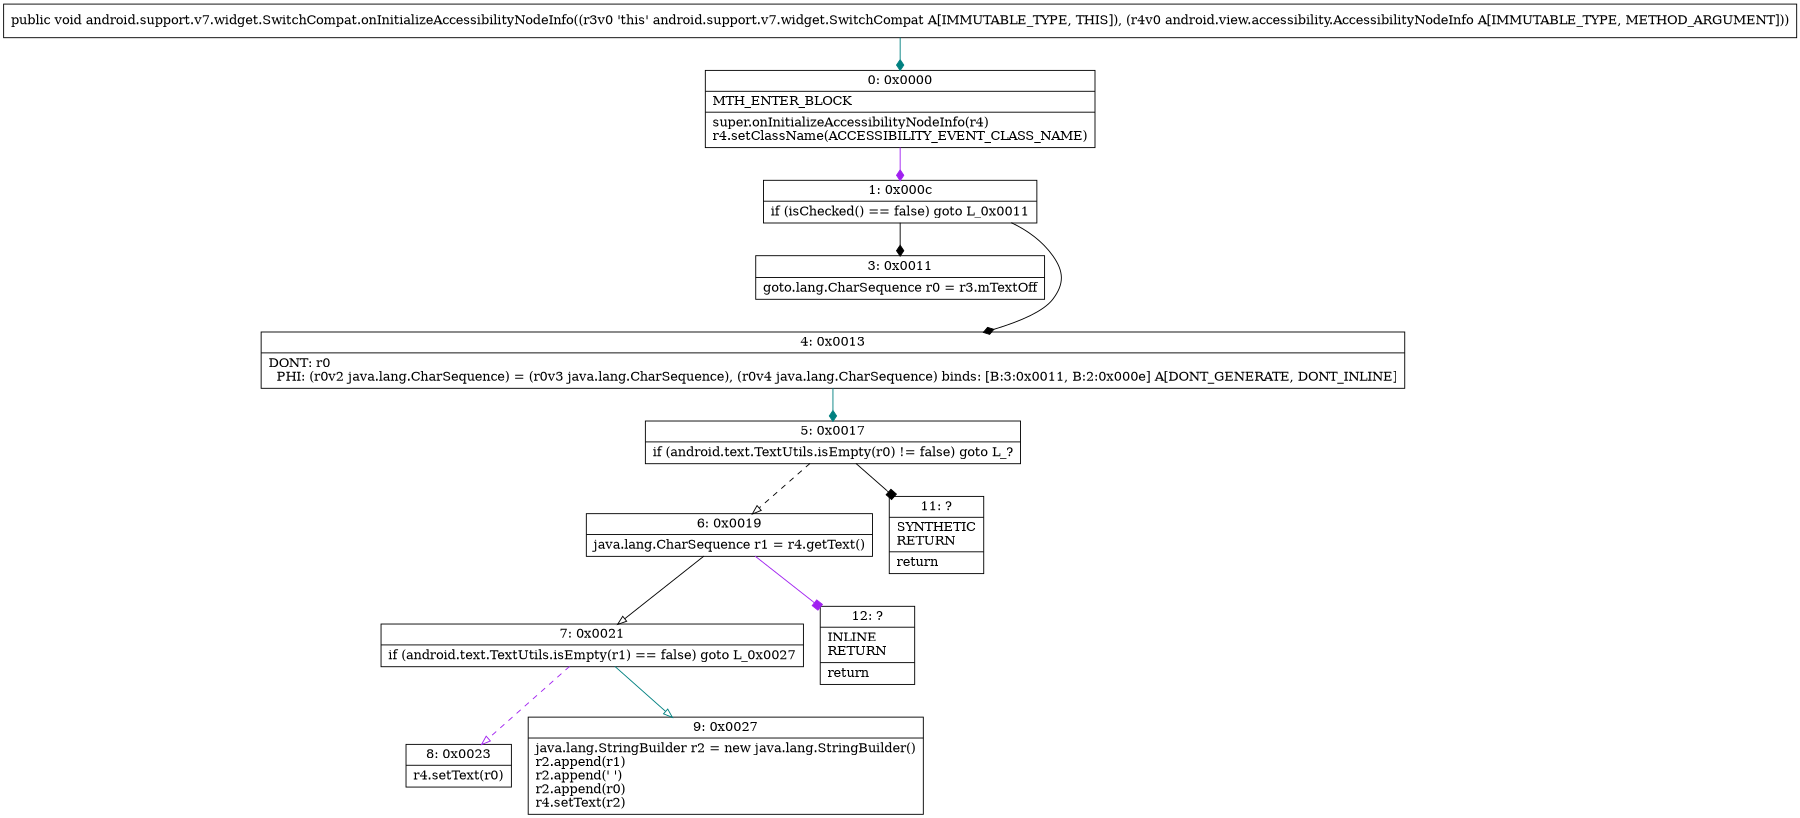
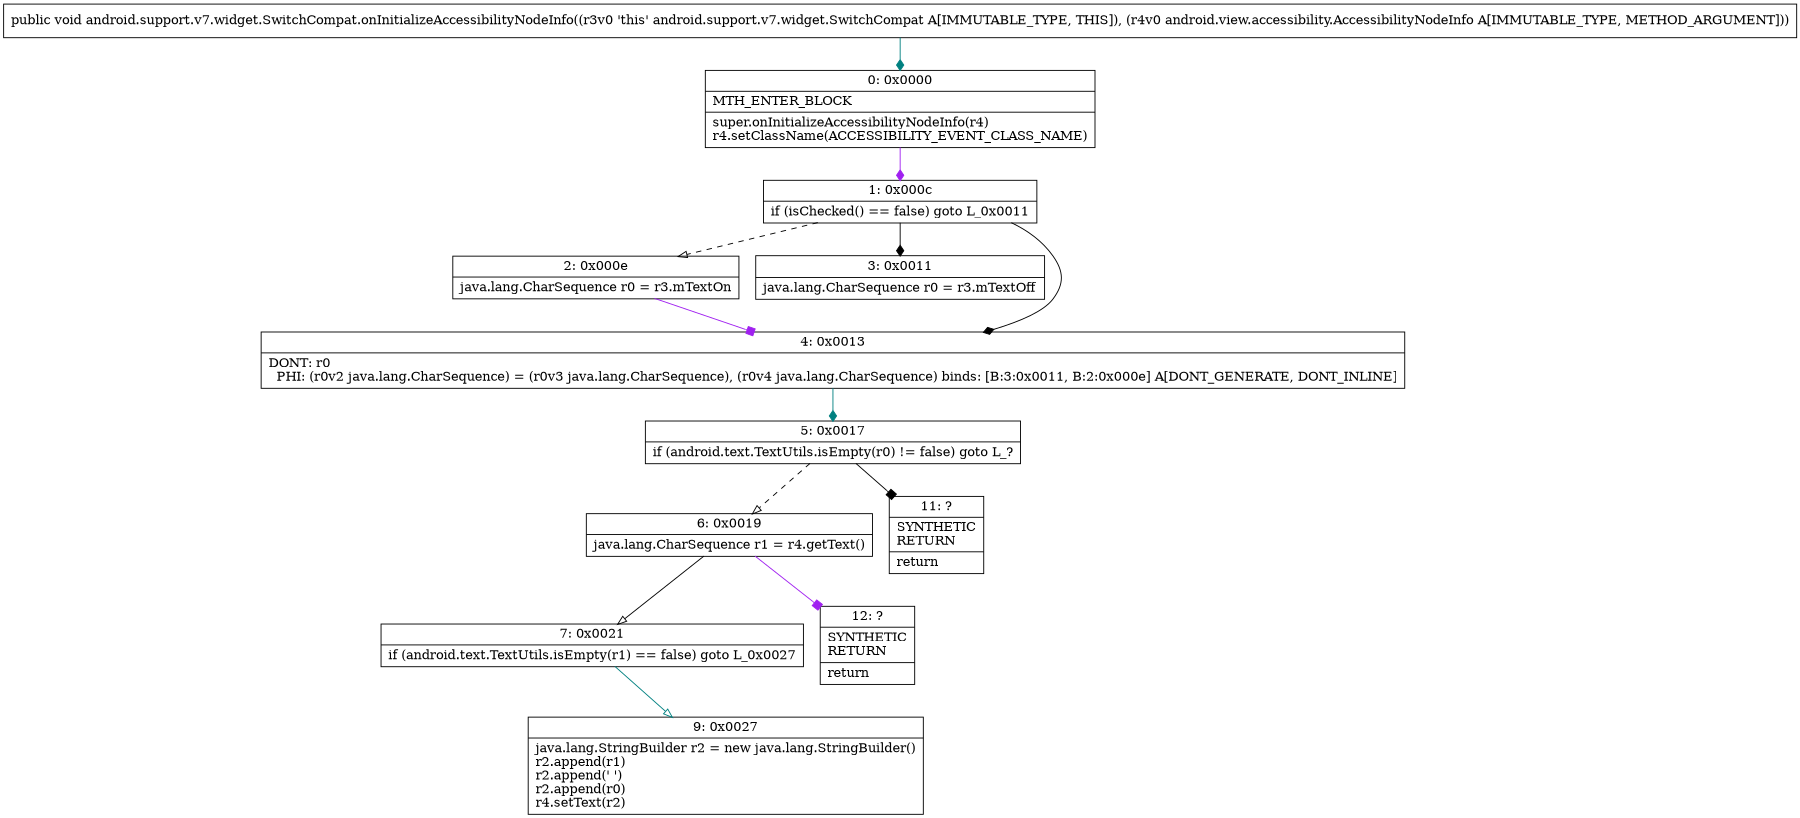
none -> (596, 277)
(900, 288) -> (899, 288)
(852, 638) -> (867, 638)
(459, 766) -> none
